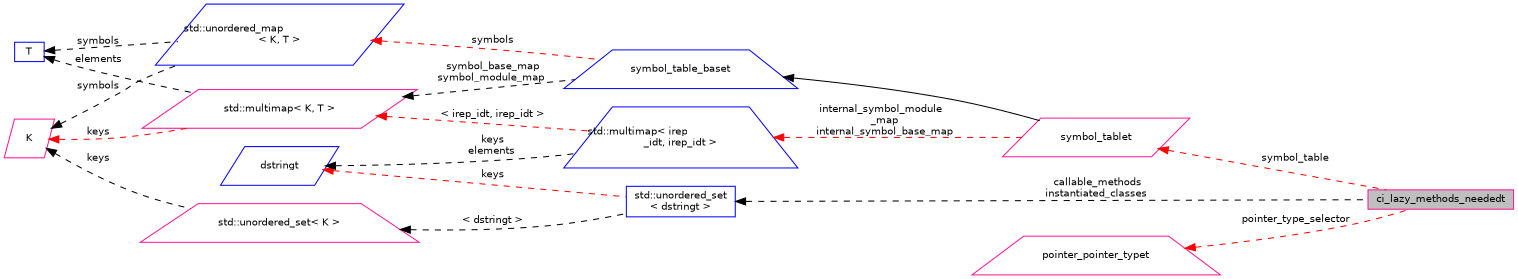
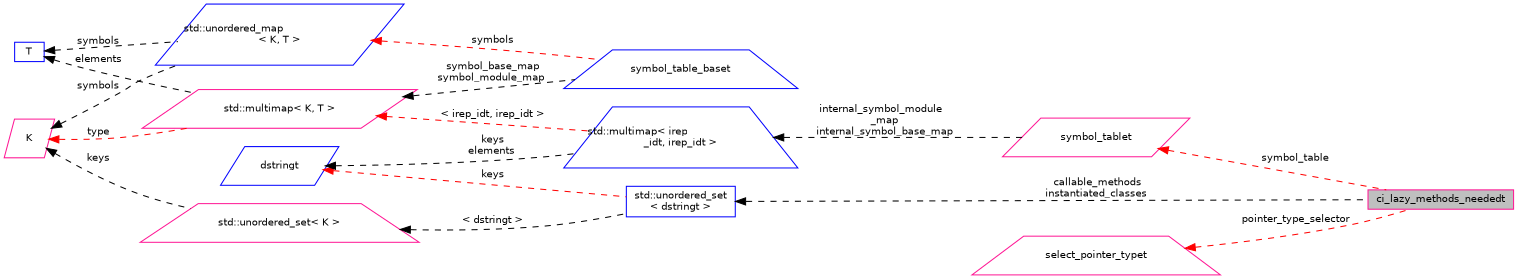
(918, 94) -> none
(97, 132) -> (97, 132)
(904, 137) -> (904, 137)
(1096, 256) -> (1096, 256)
